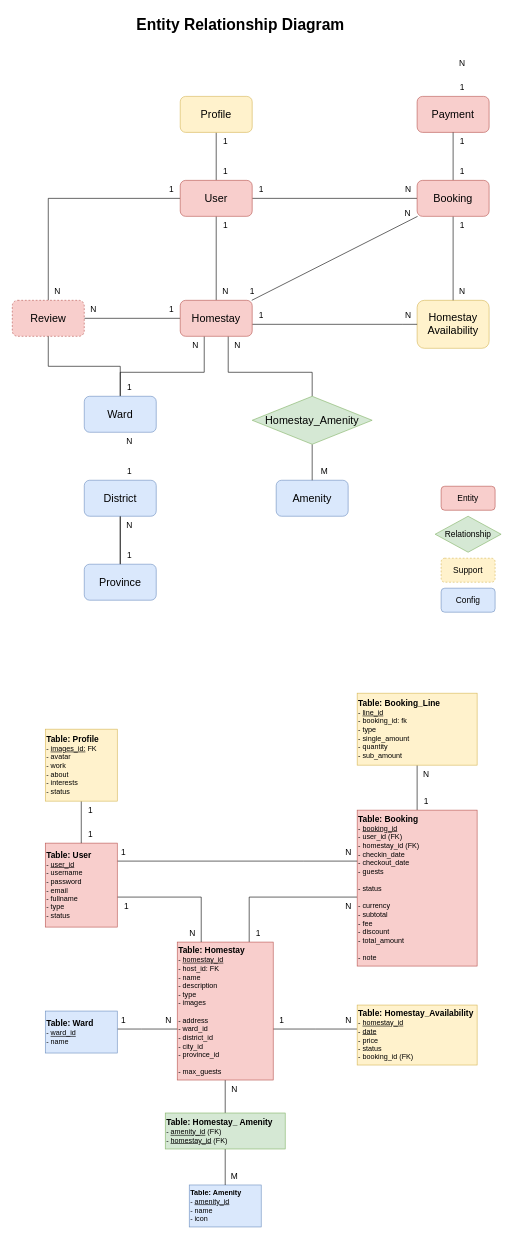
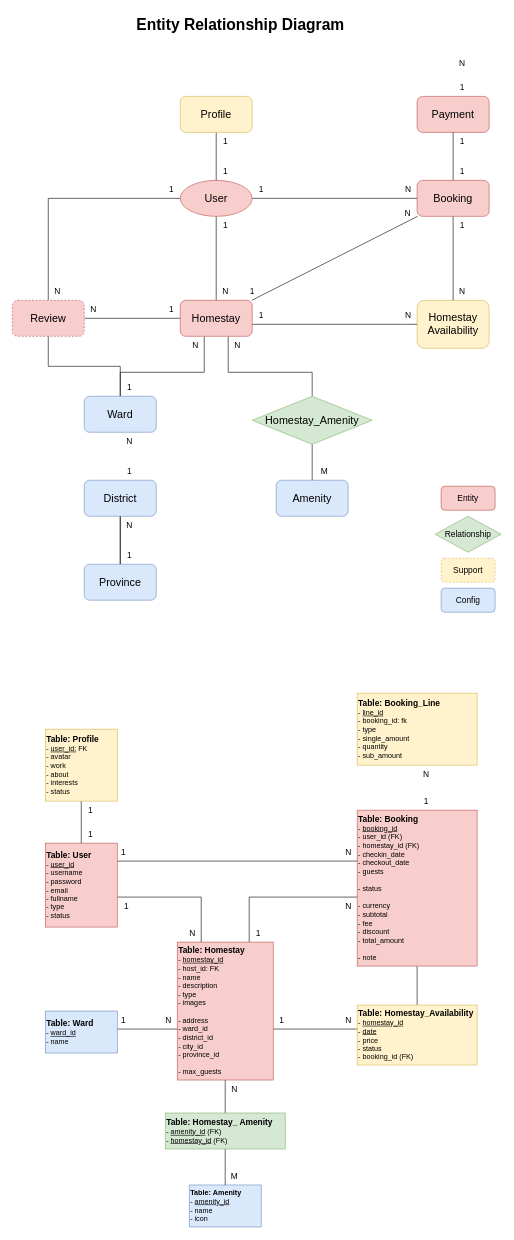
(216, 198) -> (216, 198)
(73, 765) -> (70, 765)
(417, 788) -> (417, 985)
